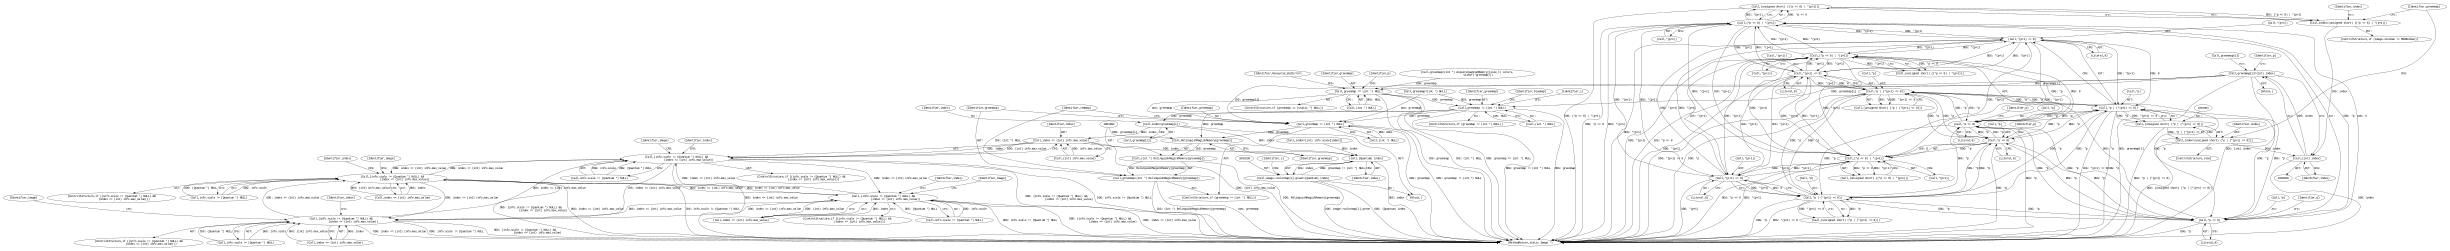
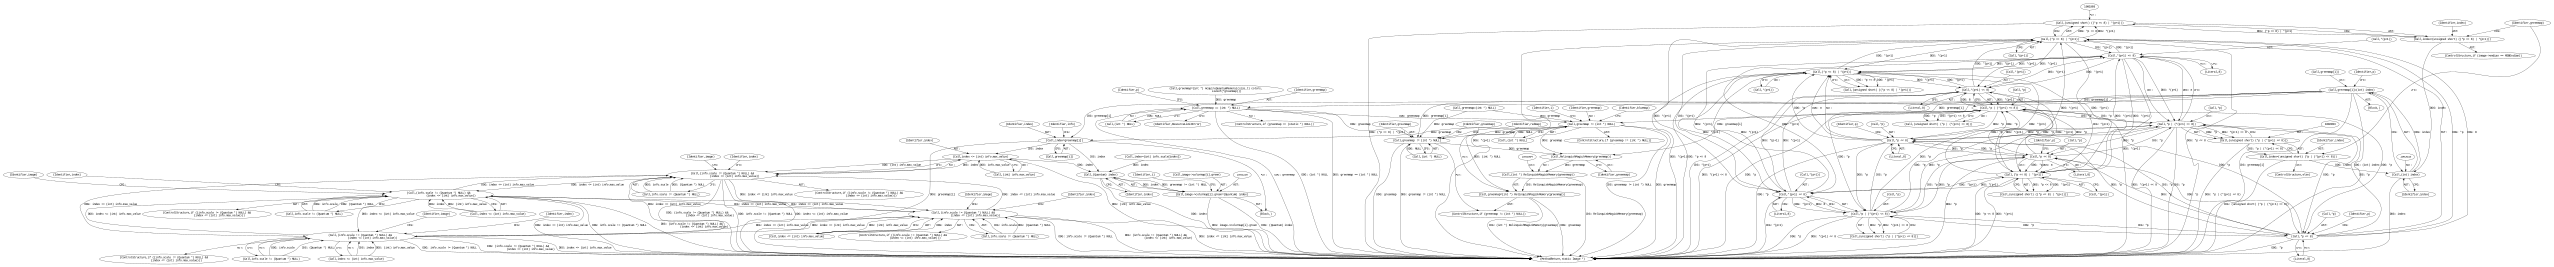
none -> (2090, 7)
(1317, 82) -> (1197, 116)
none -> (1848, 102)
none -> (1062, 124)
(1138, 137) -> (2143, 101)
(2294, 167) -> (2406, 165)
none -> (1197, 175)
none -> (972, 253)
